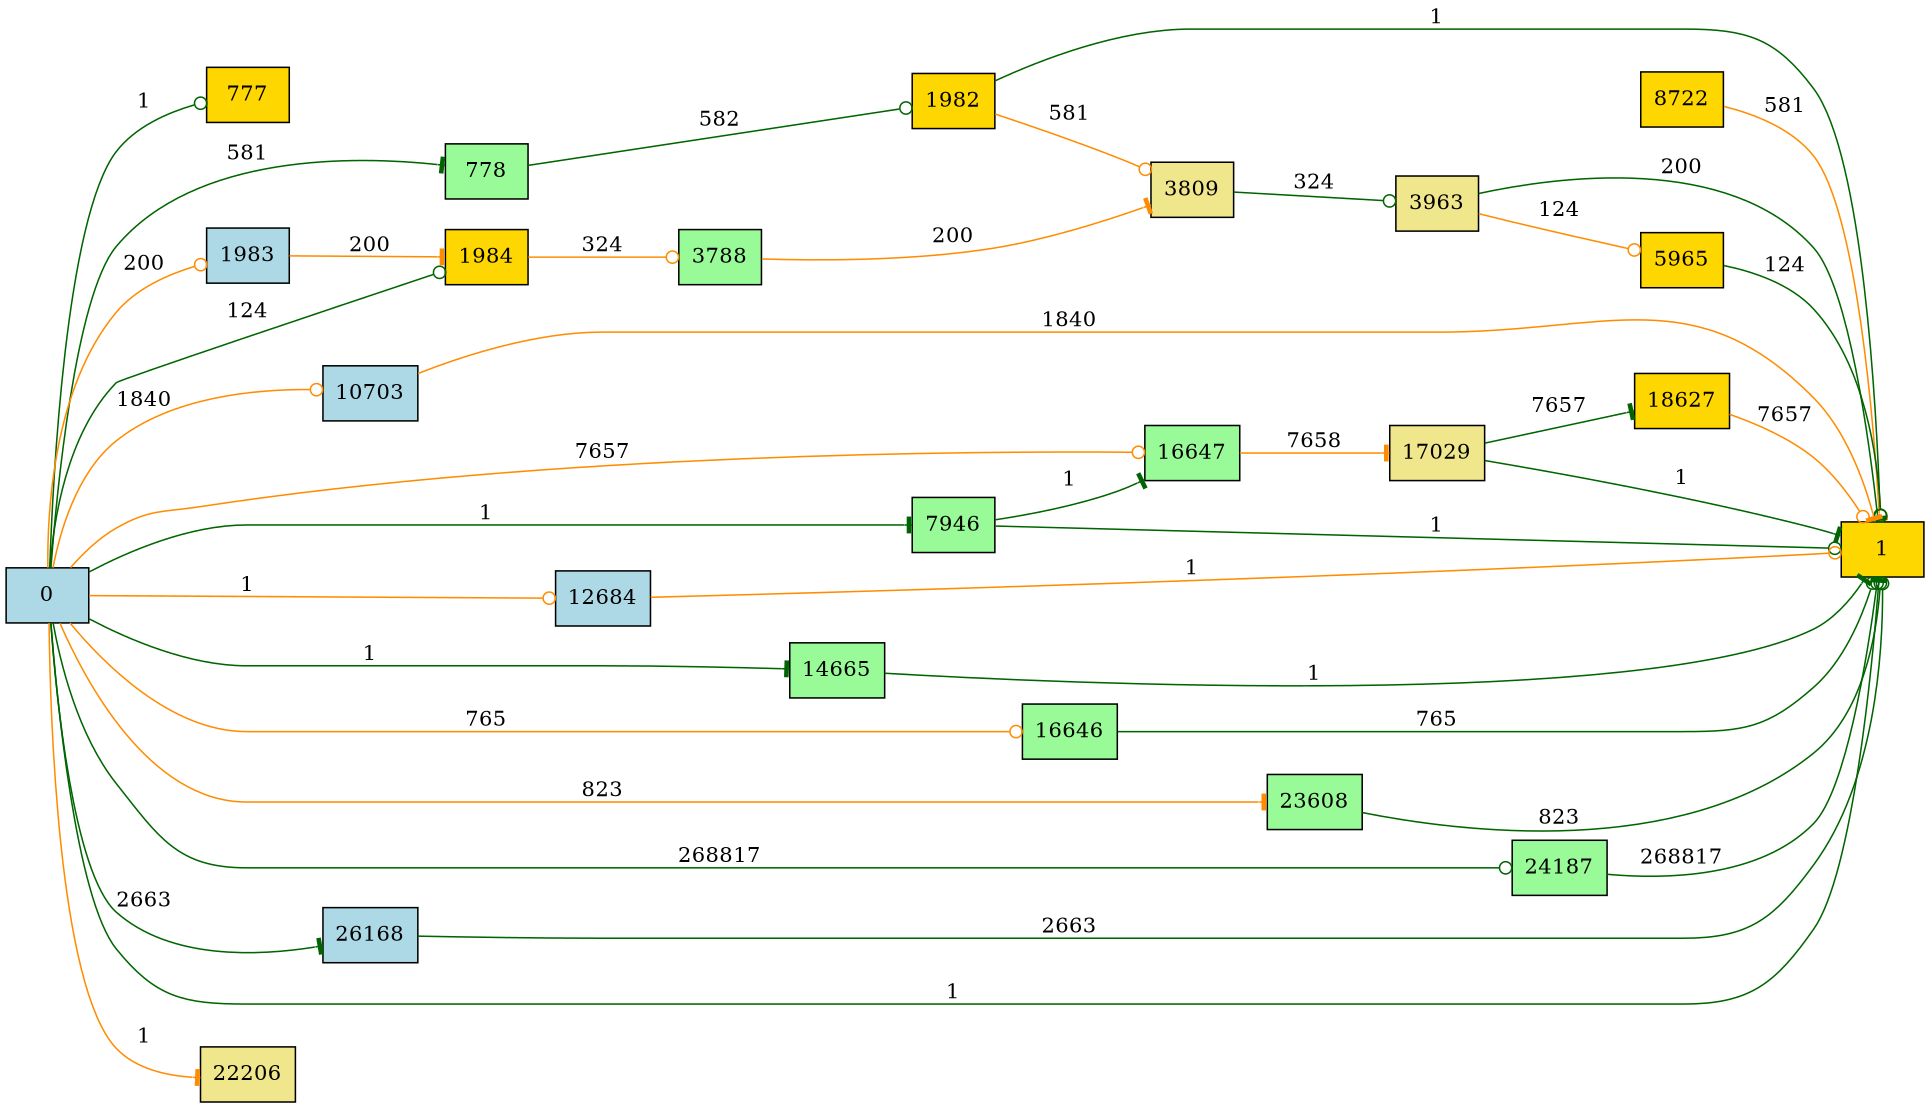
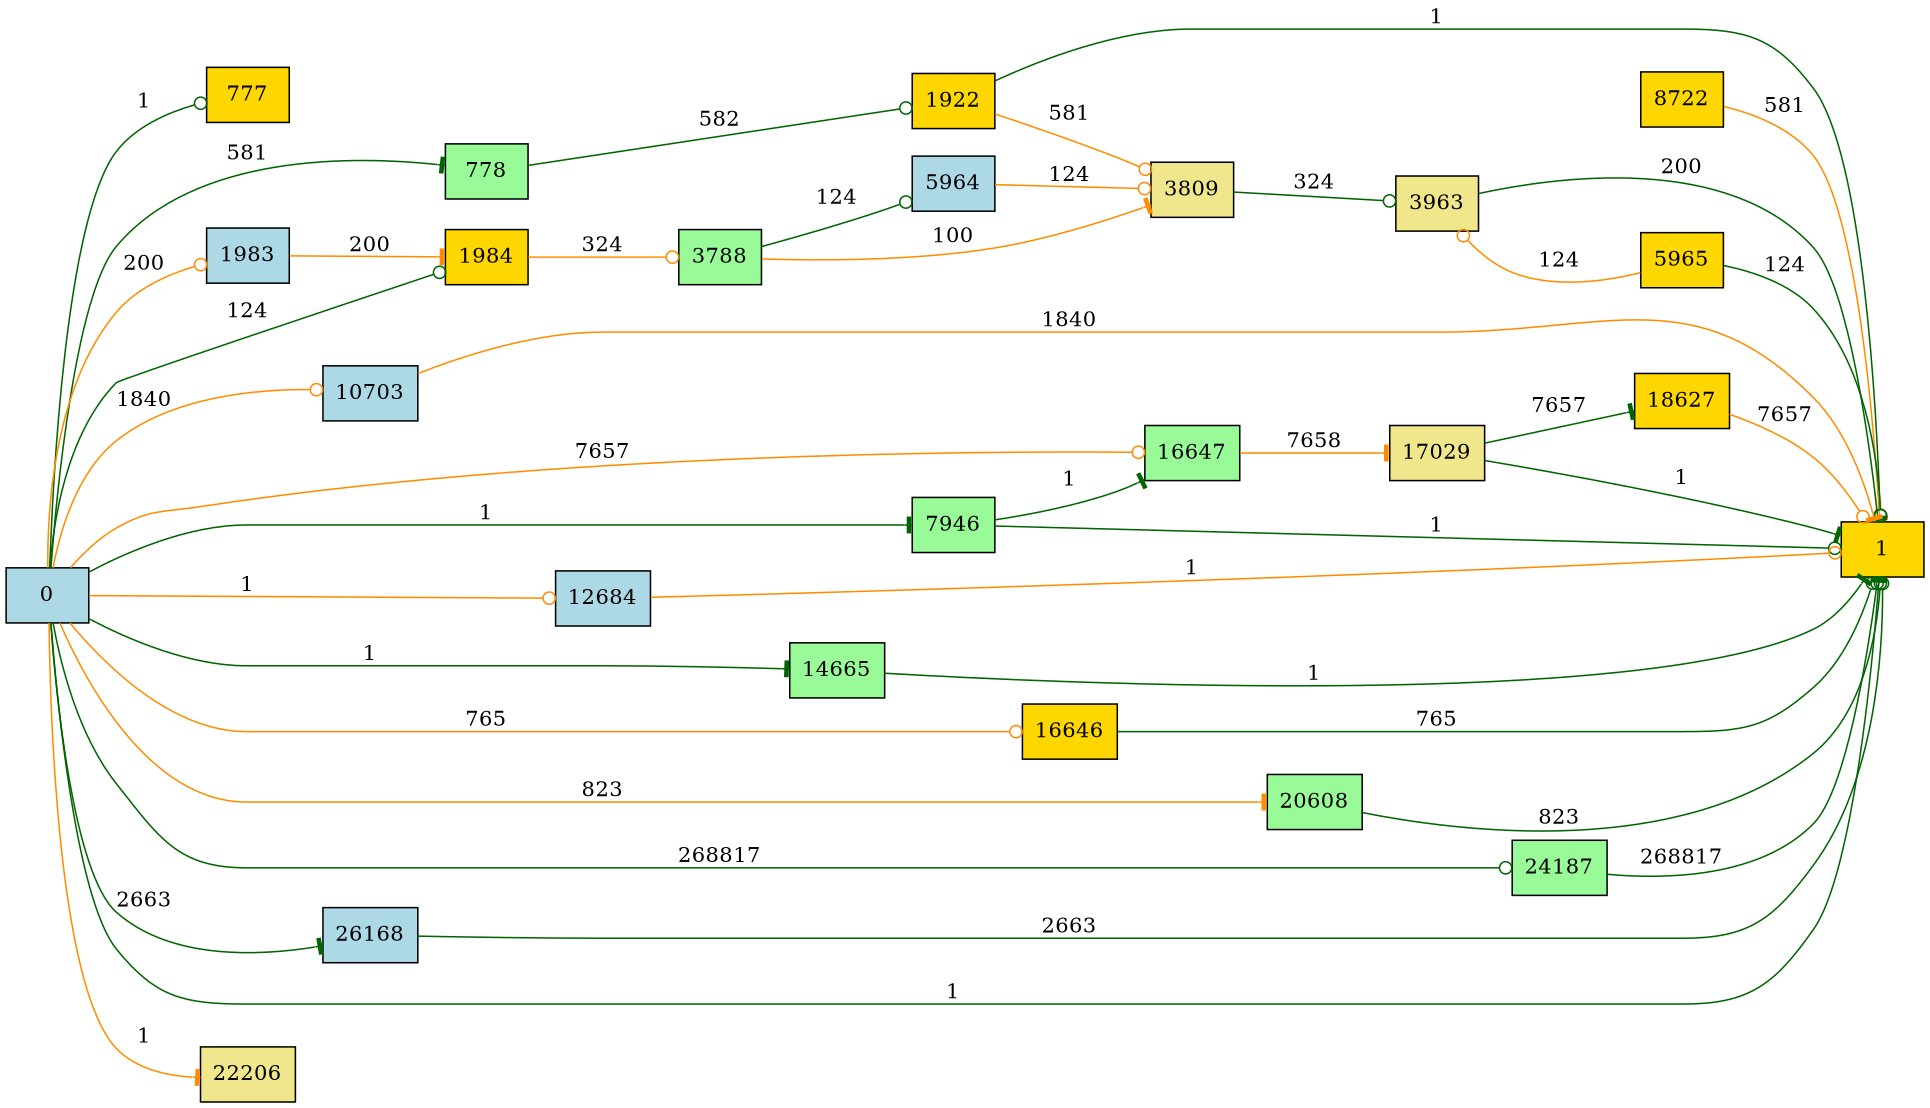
(954, 101) -> (954, 101)
none -> (954, 184)
(1553, 232) -> (1549, 281)
(954, 236) -> (954, 236)
(1070, 732) -> (1070, 732)
(1315, 802) -> (1315, 802)
